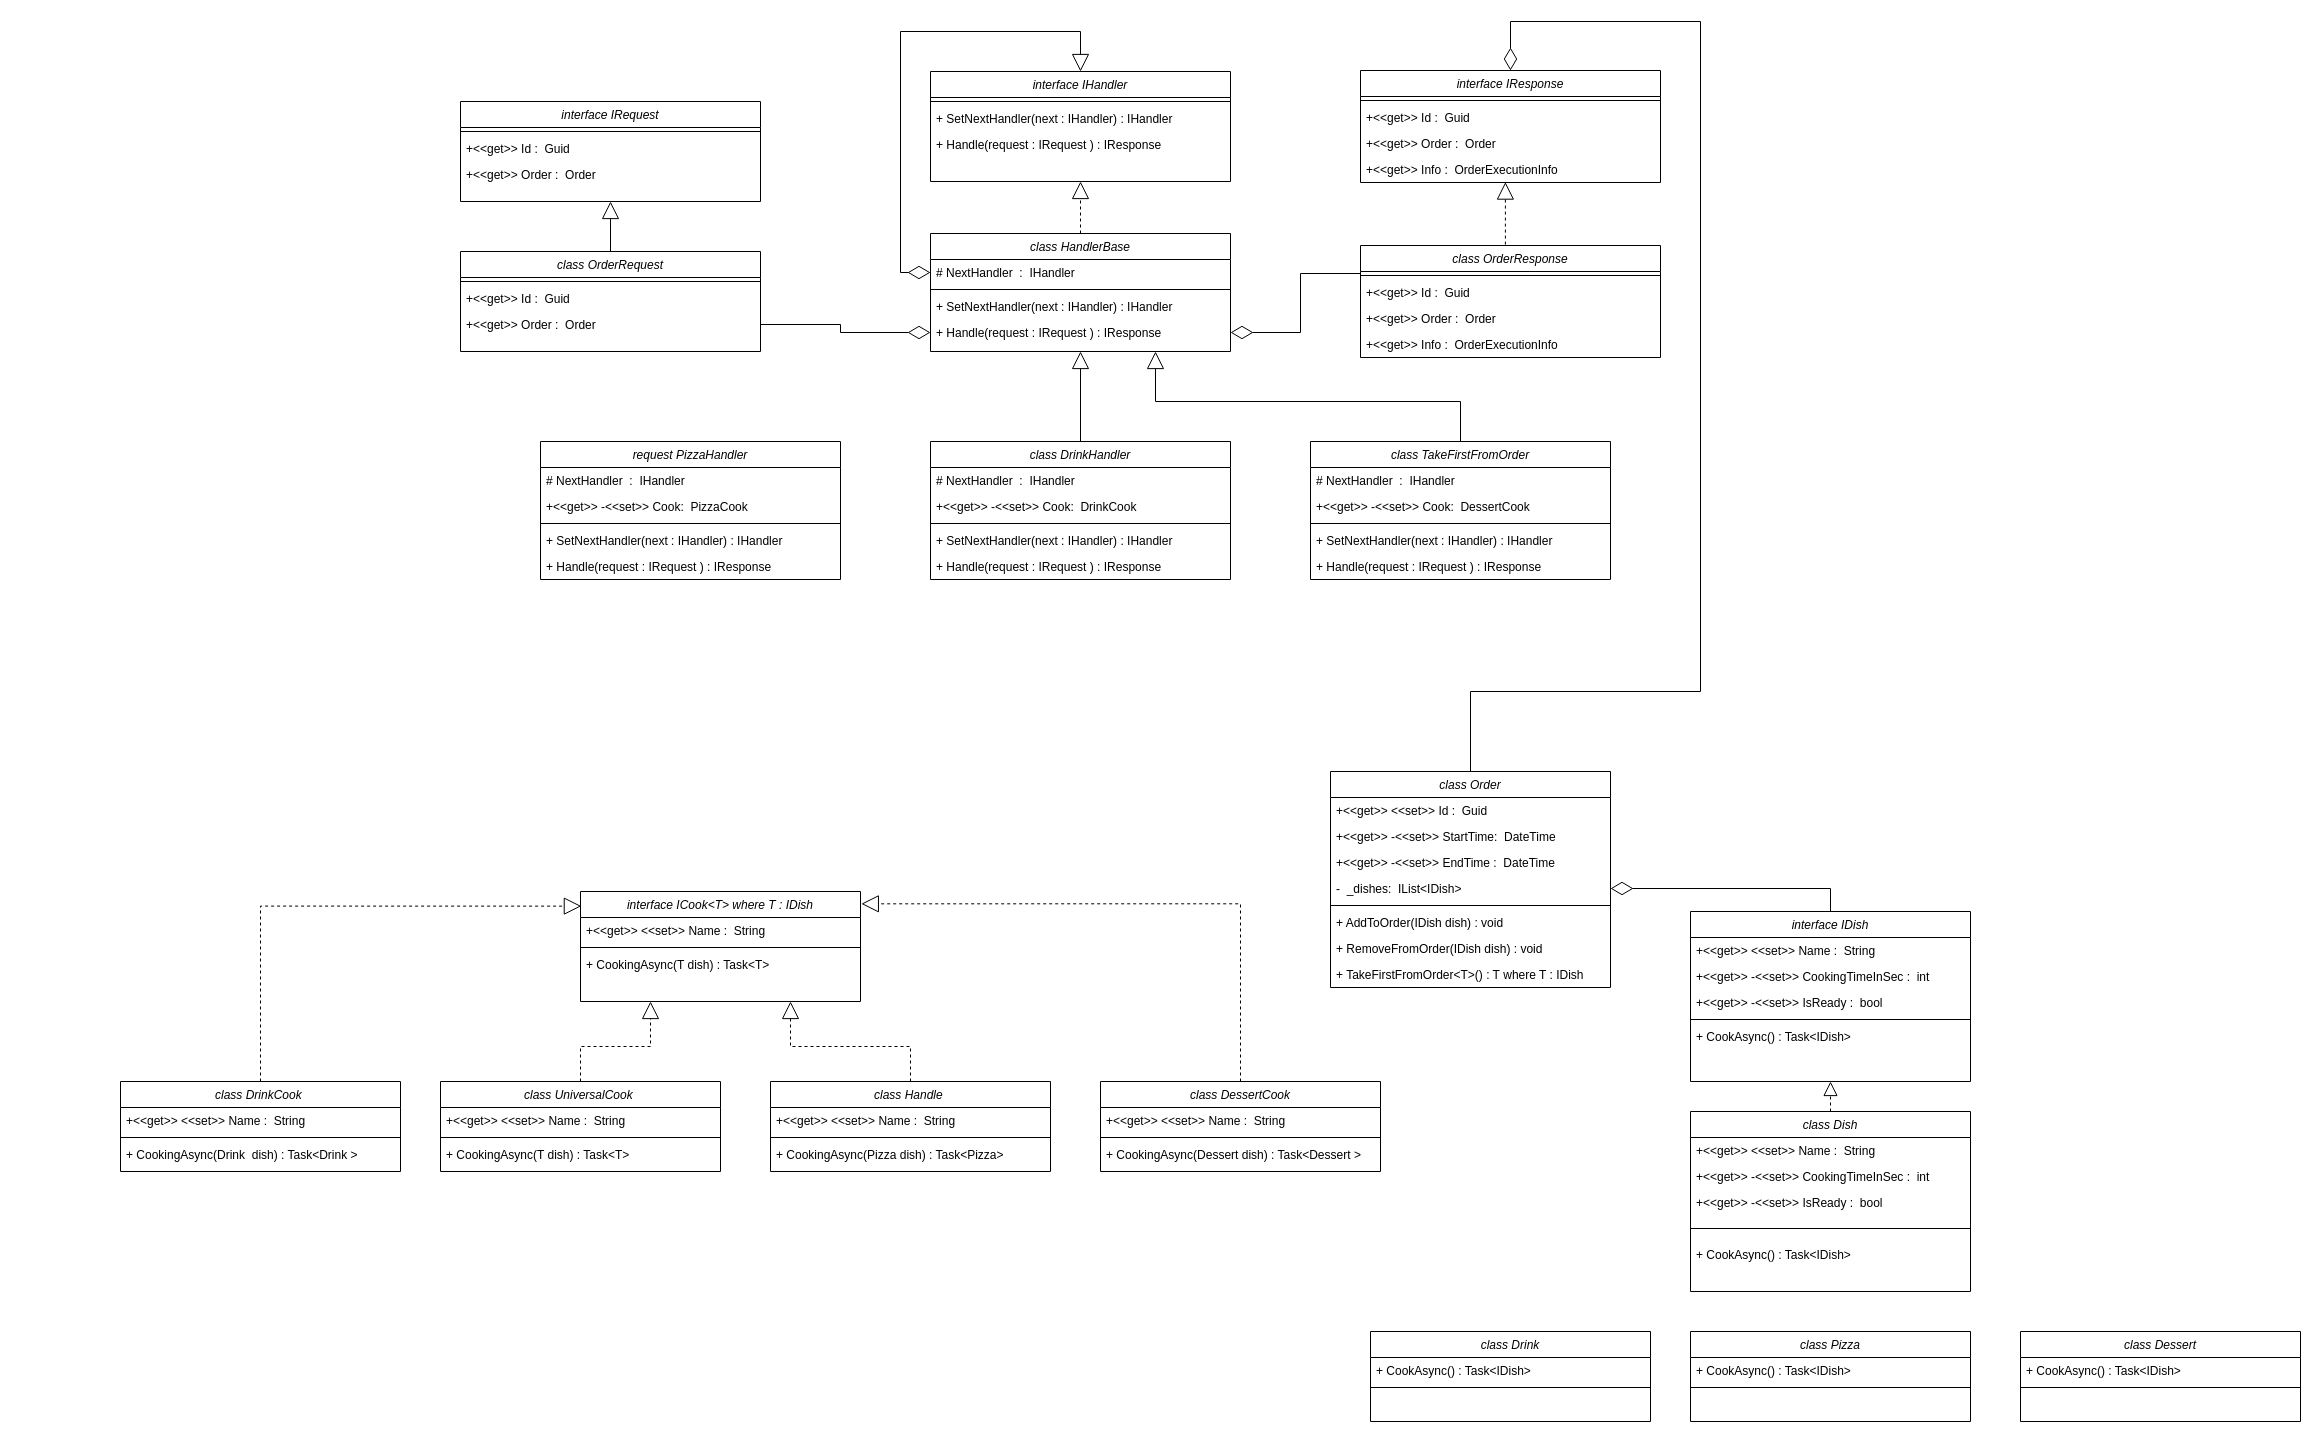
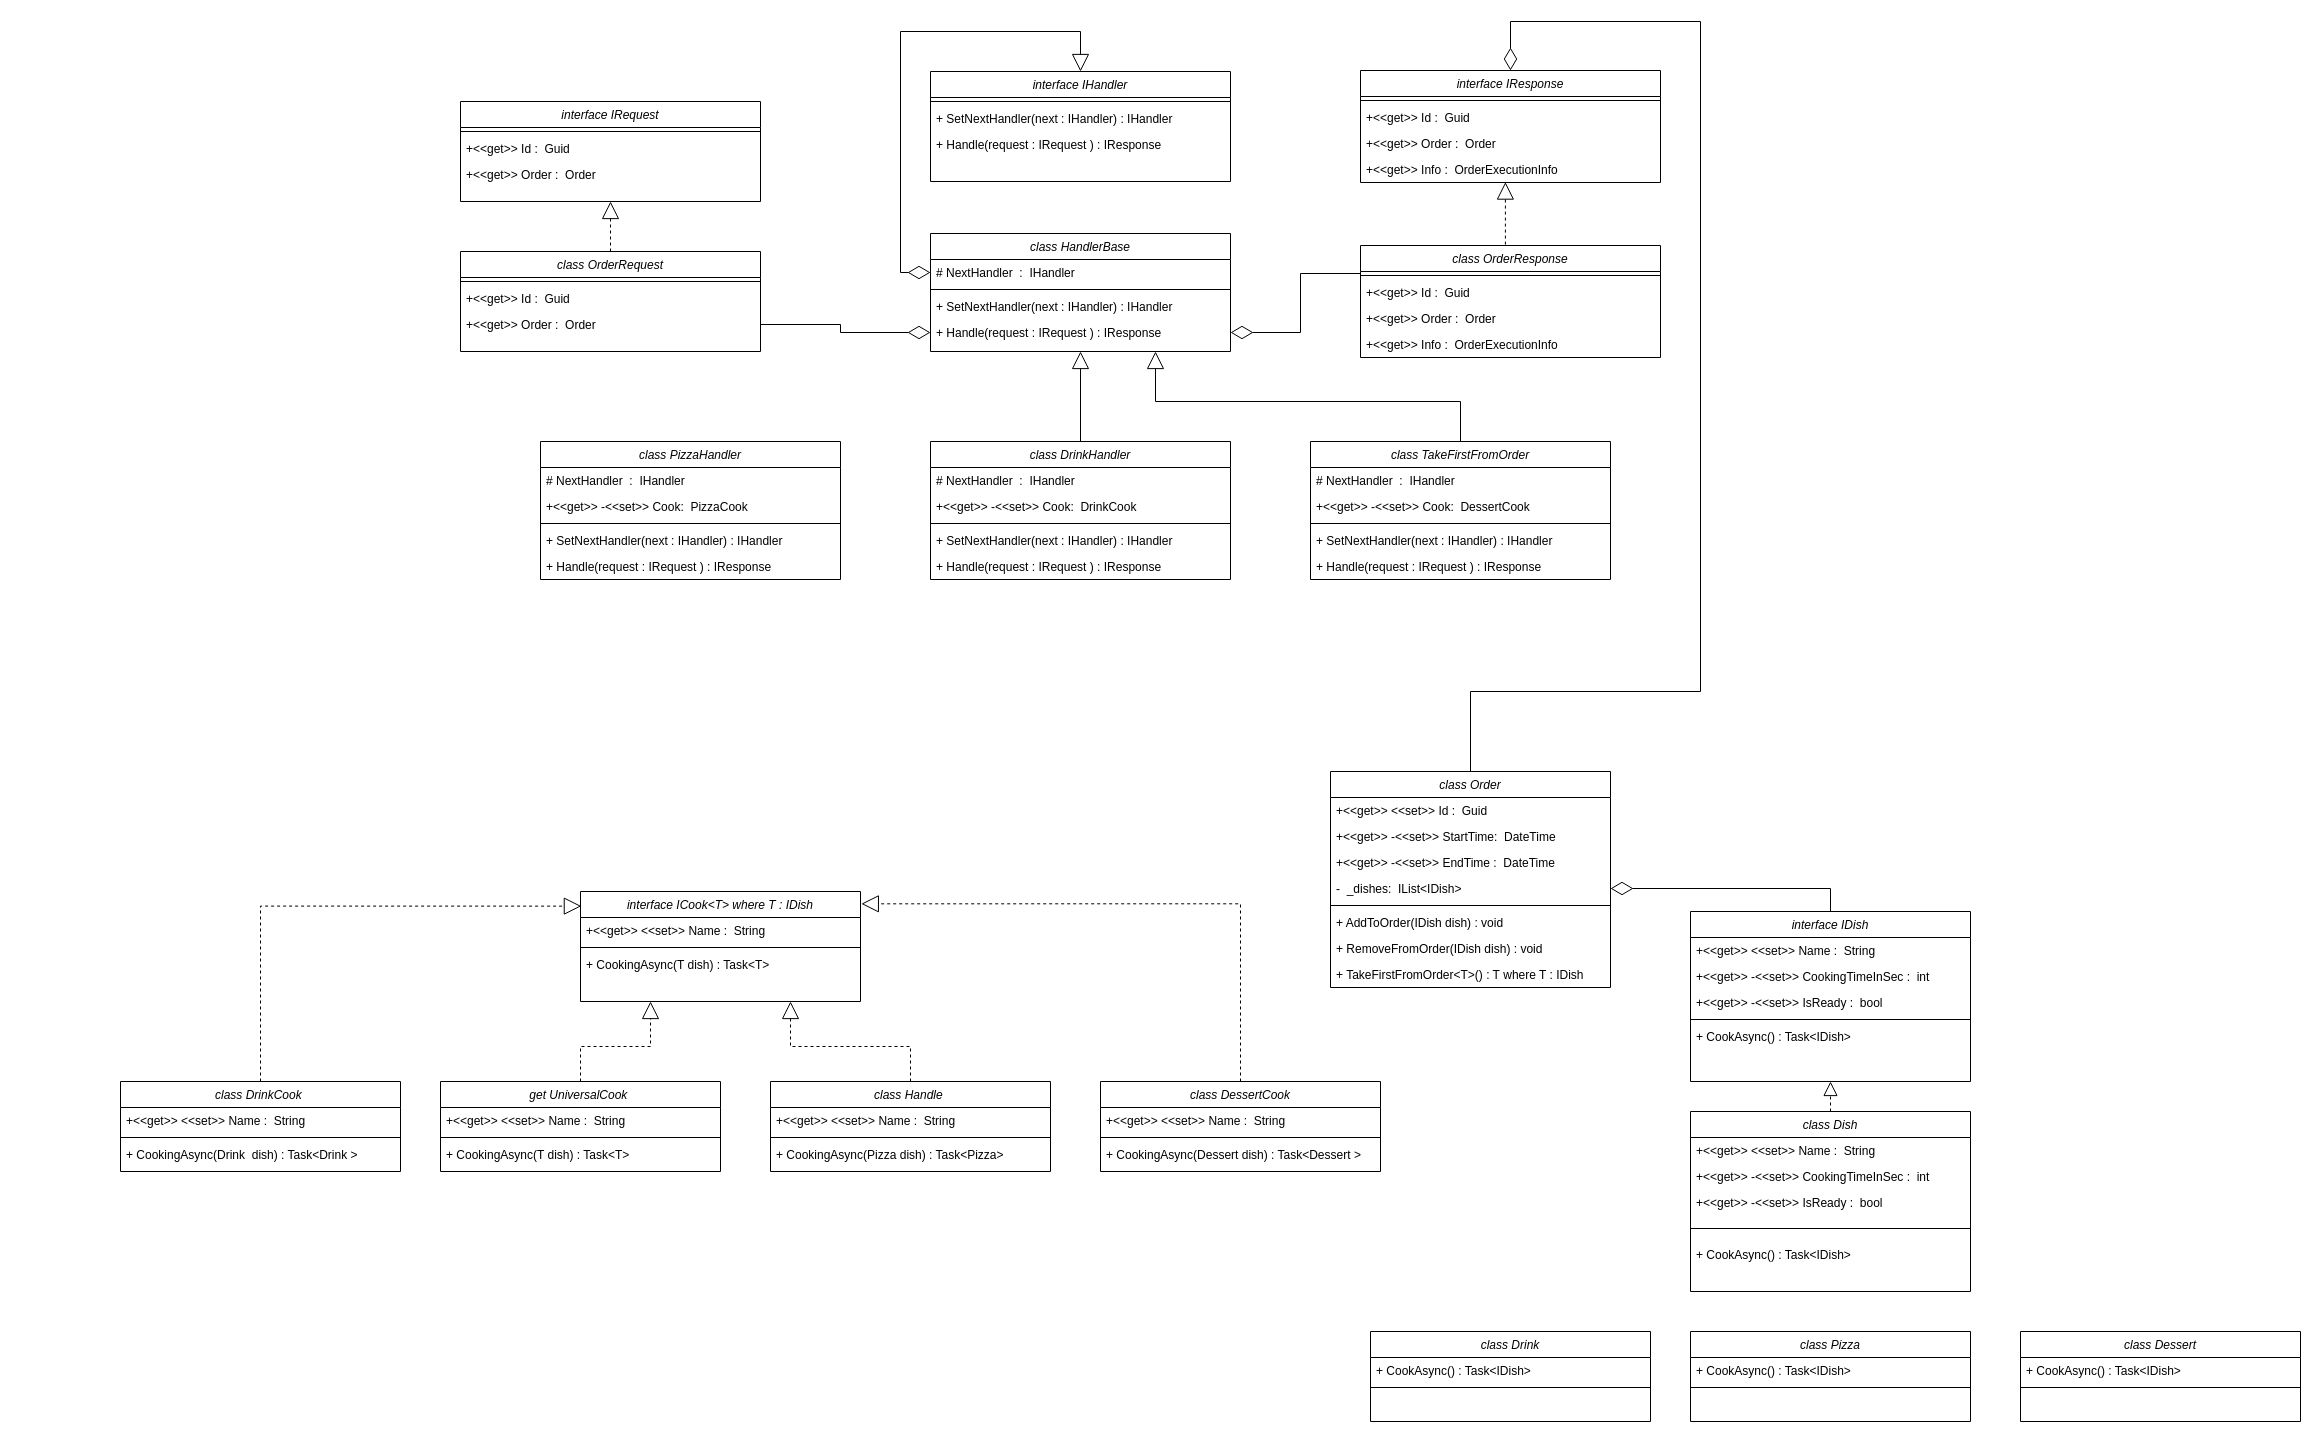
(1081, 216) -> none
(611, 235) -> (611, 235)
(690, 455) -> (690, 455)
(580, 1095) -> (580, 1095)
